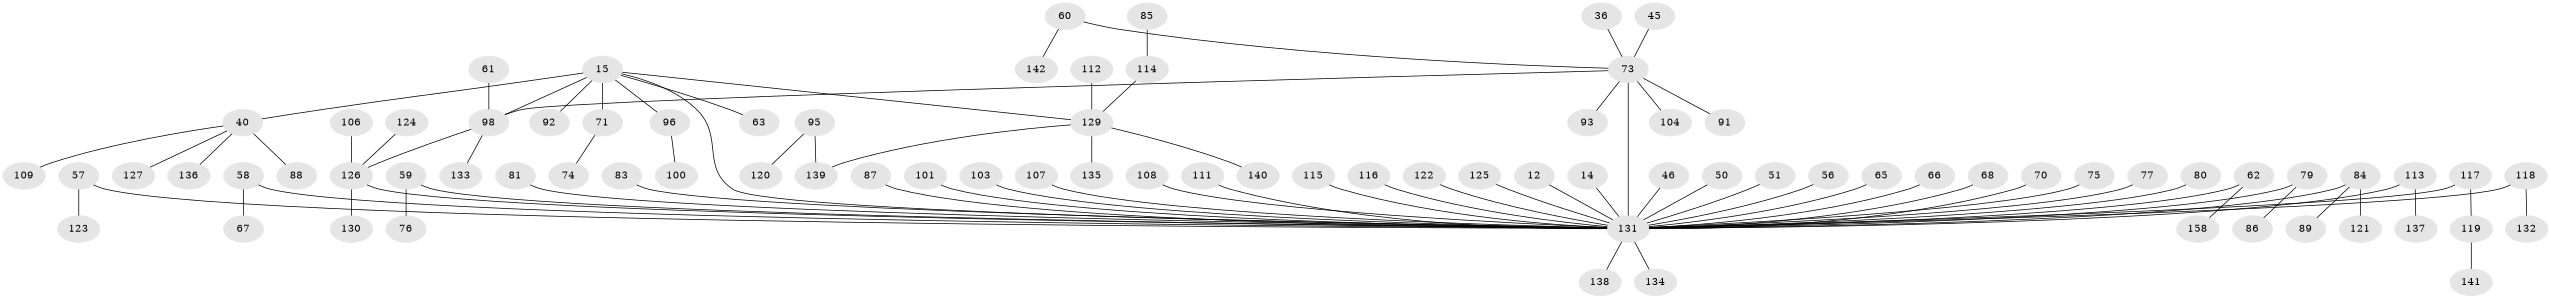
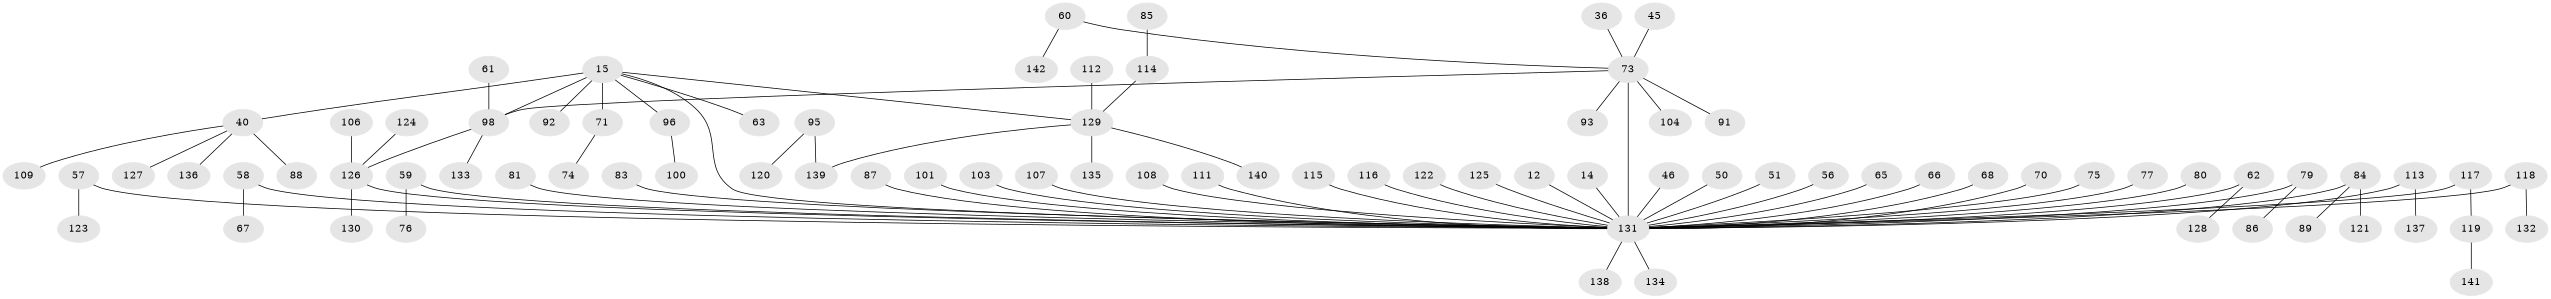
(2198, 229) -> (2198, 229)
